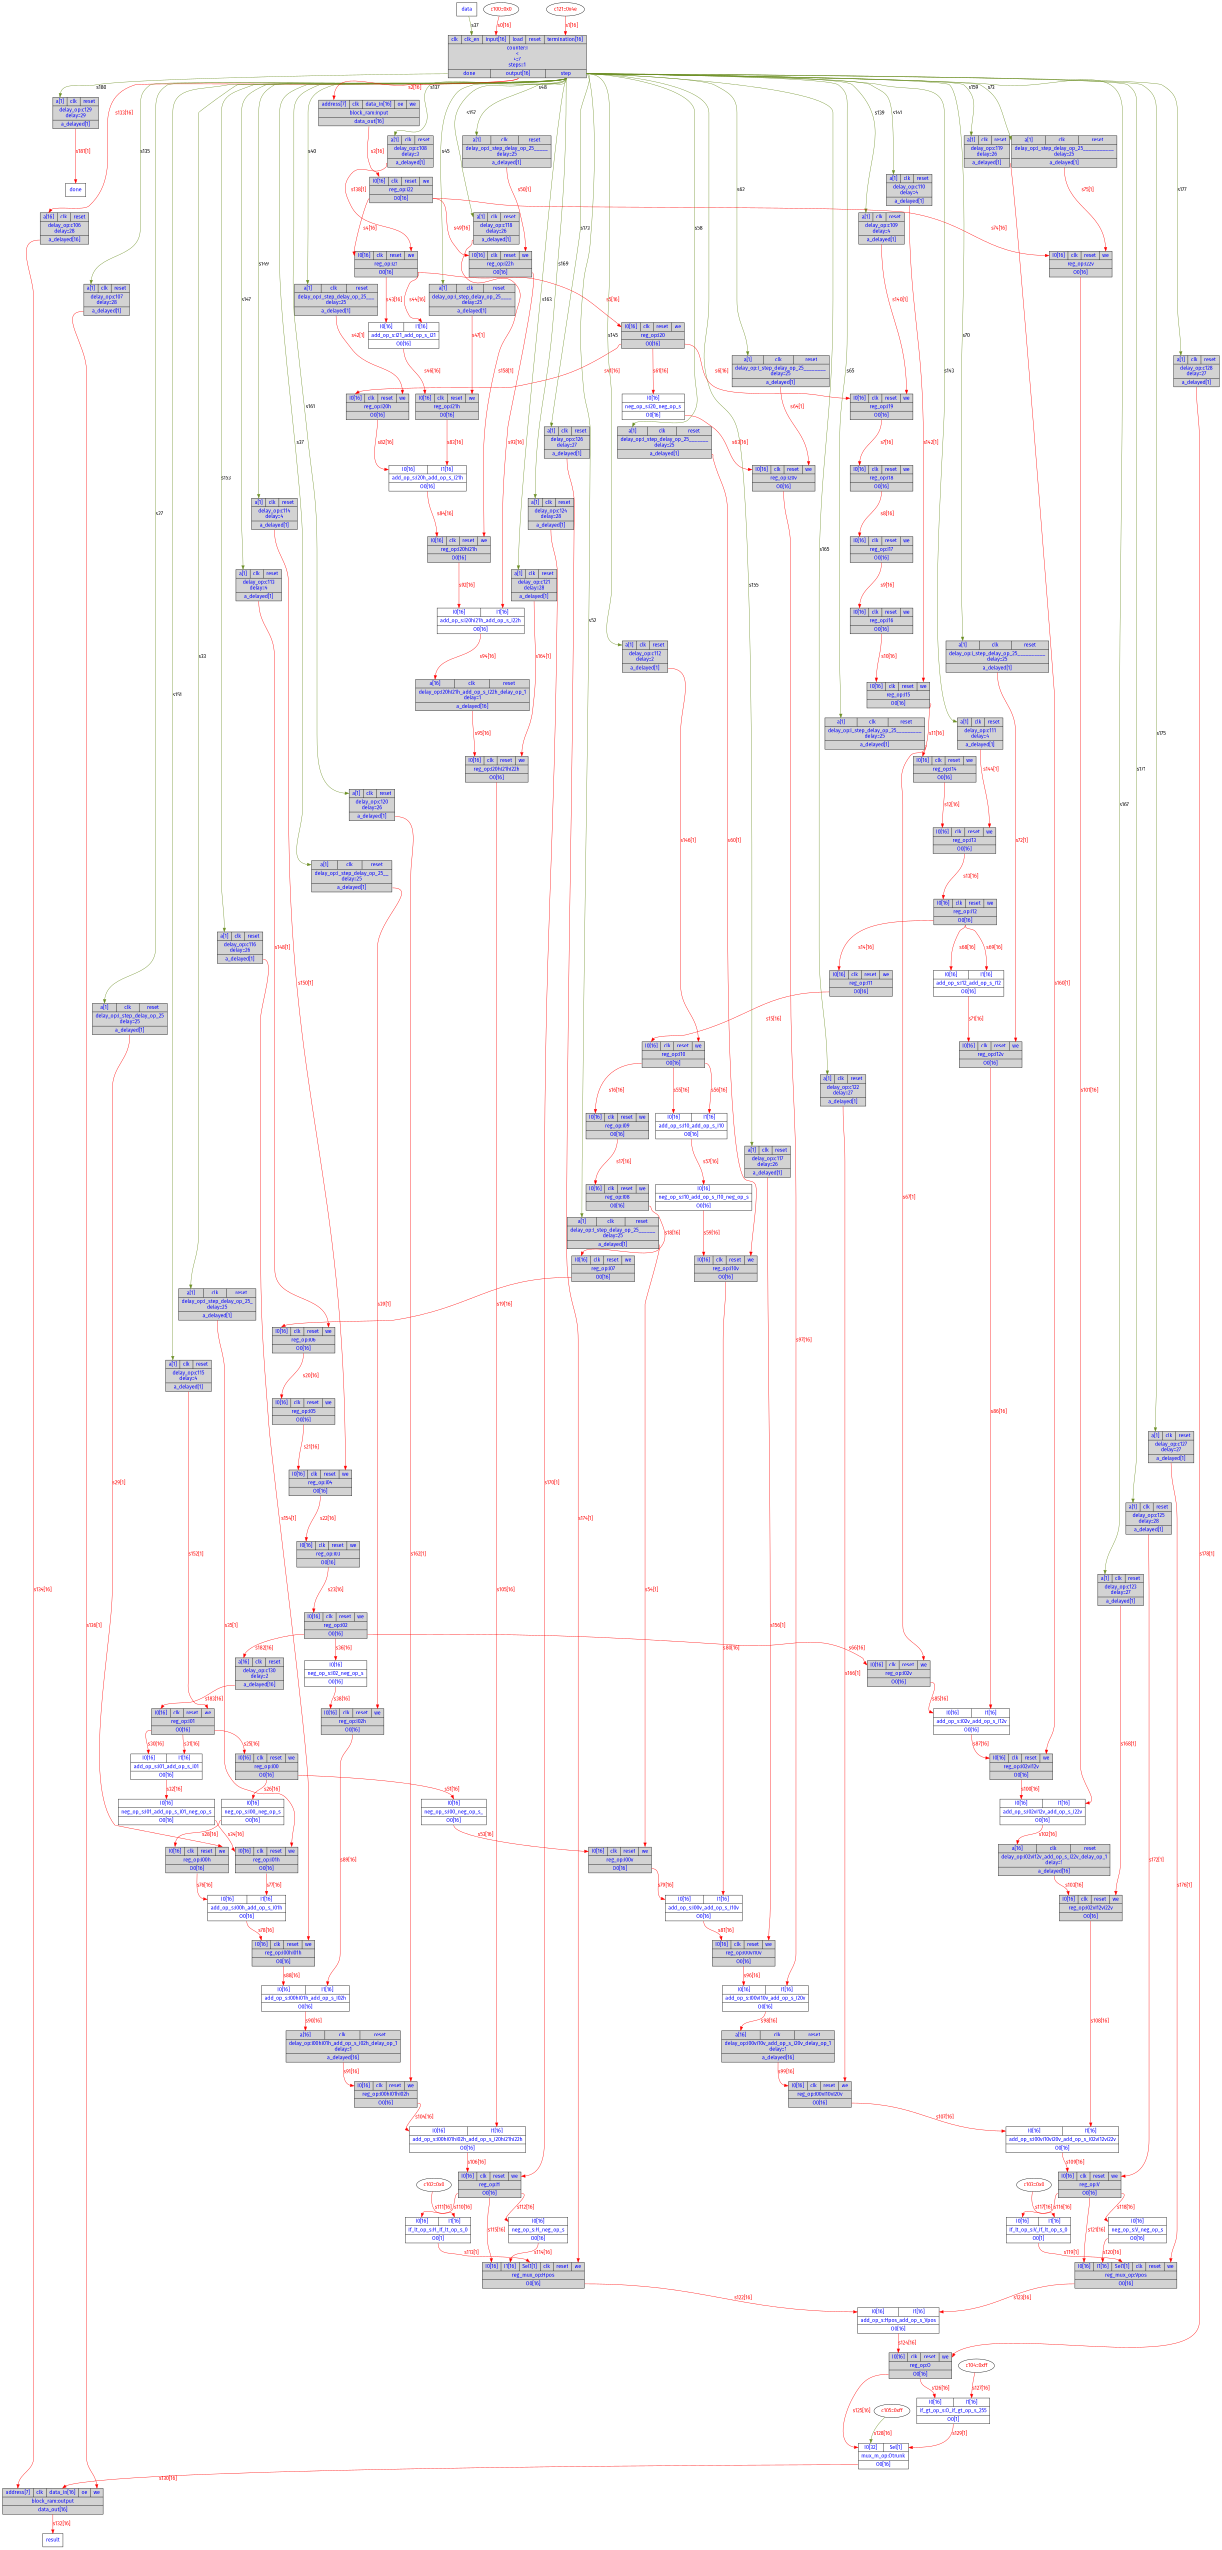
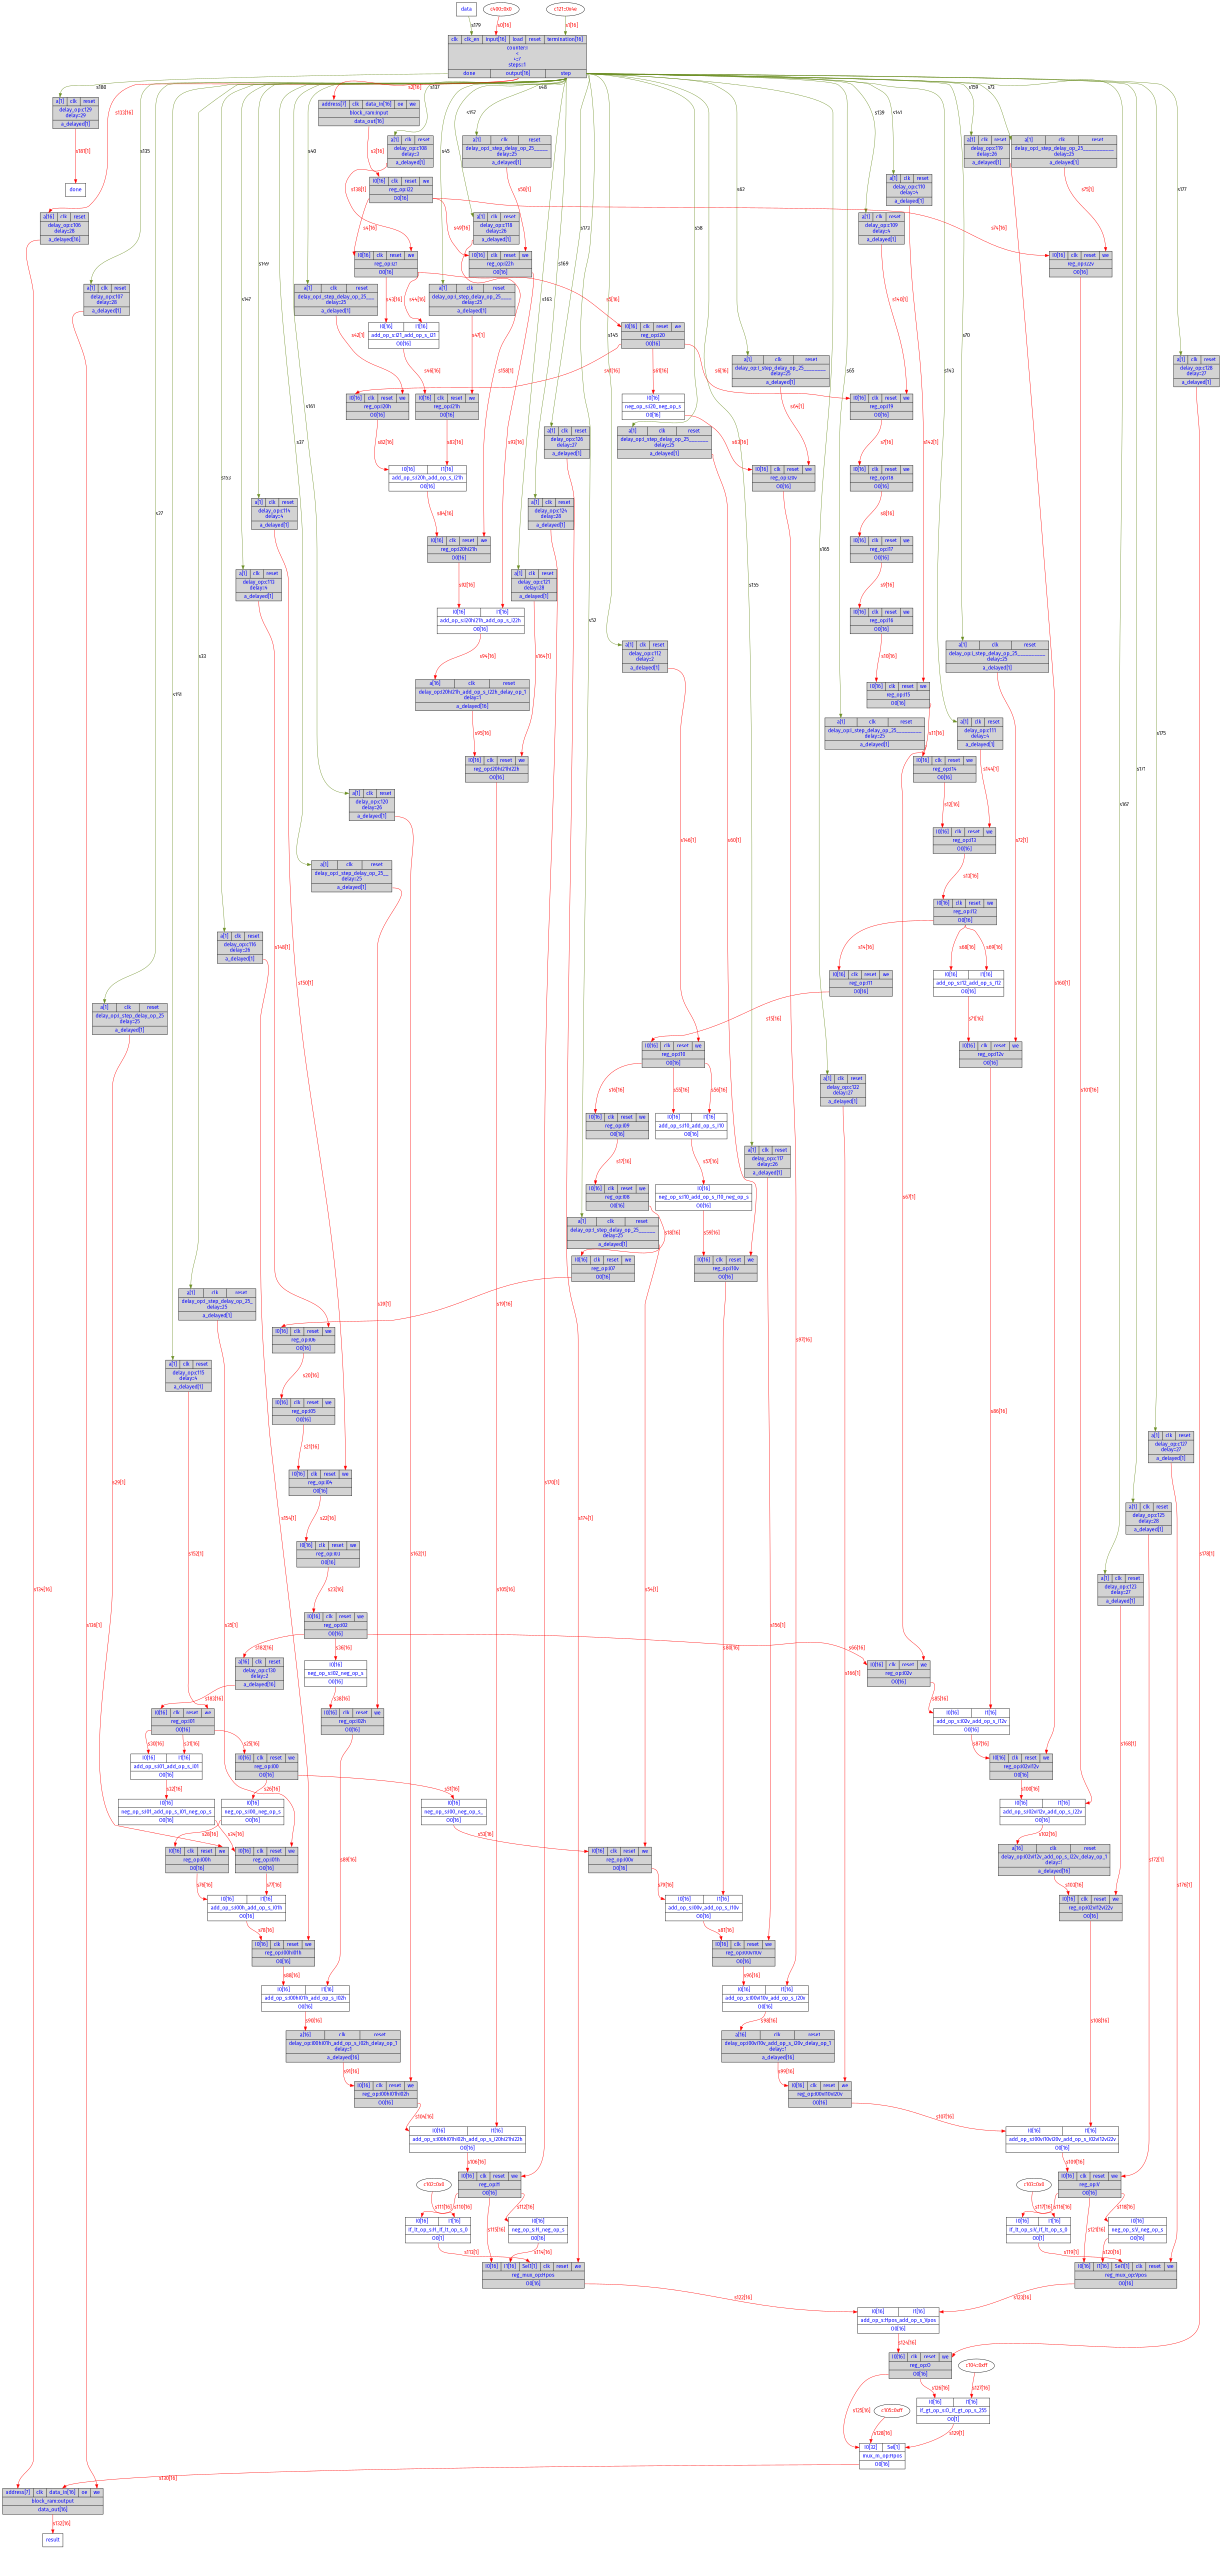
(501, 9) -> (501, 9)
(565, 24) -> (565, 24)
(475, 26) -> (476, 26)
(876, 2427) -> (876, 2427)
(883, 2456) -> (882, 2456)
